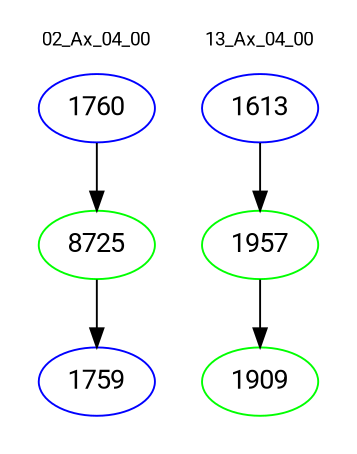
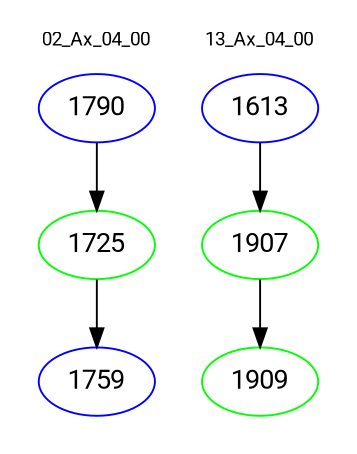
(97, 108) -> (97, 108)
(97, 245) -> (97, 245)
(260, 245) -> (260, 245)
